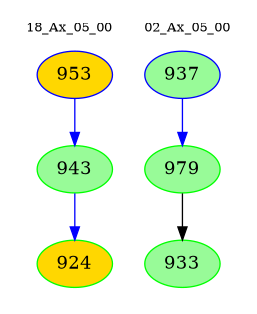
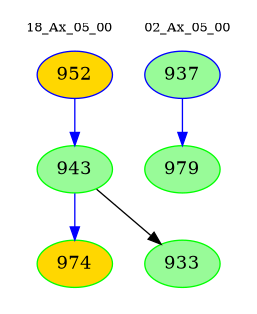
(75, 75) -> (75, 75)
(182, 210) -> (114, 204)
(75, 264) -> (75, 264)
